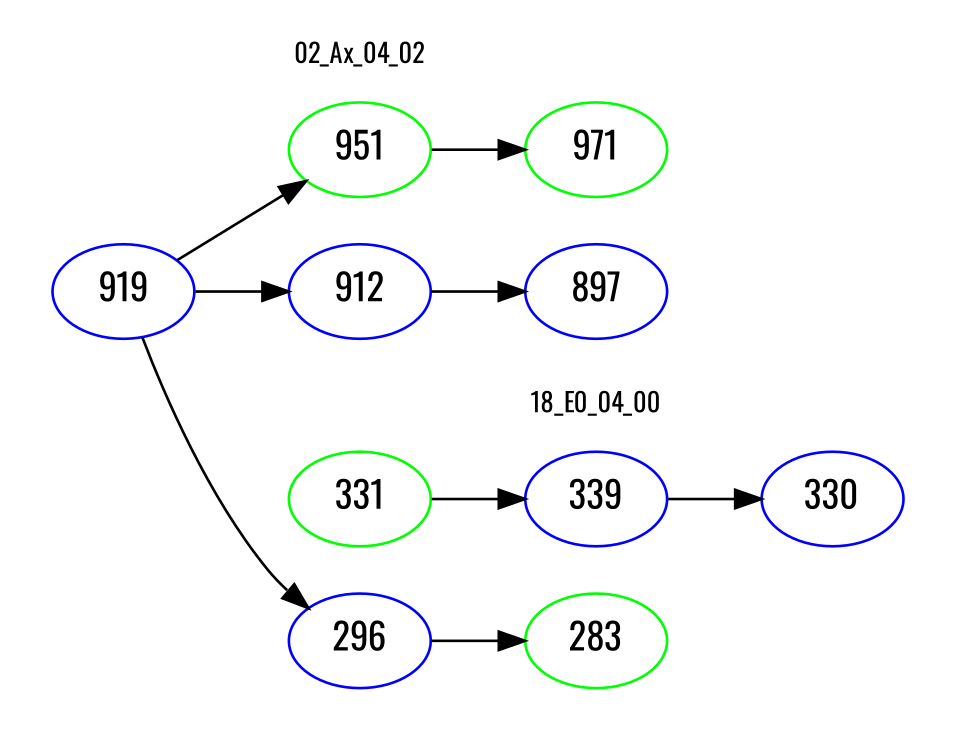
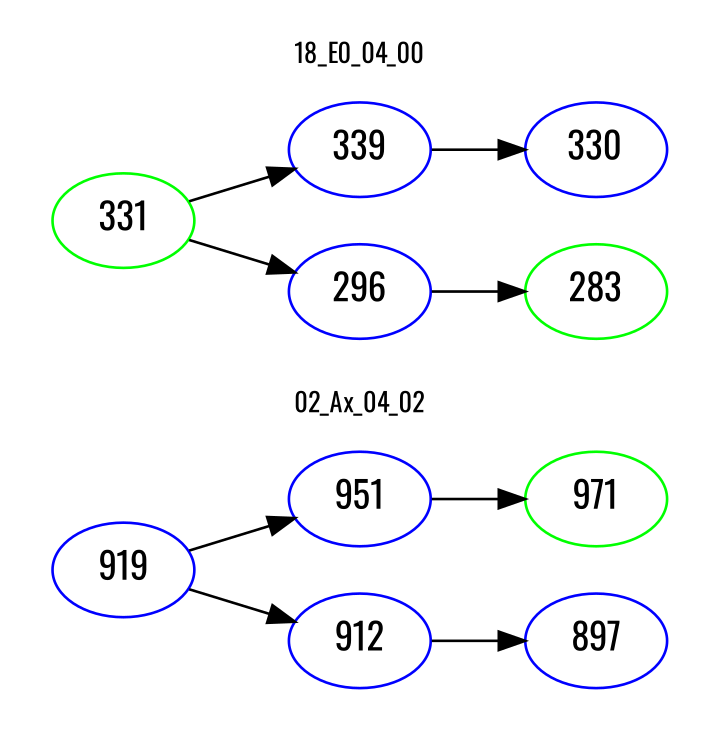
(360, 150) -> (360, 499)
(203, 471) -> (229, 252)
